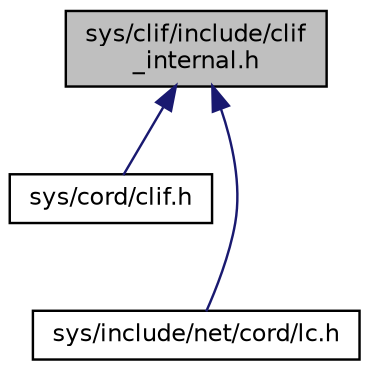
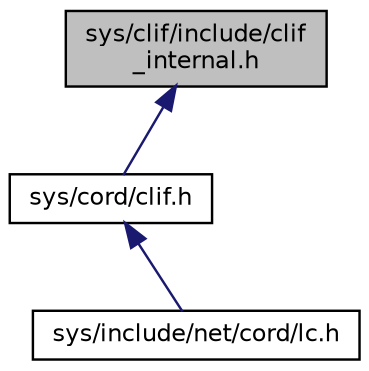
(237, 212) -> (160, 277)
